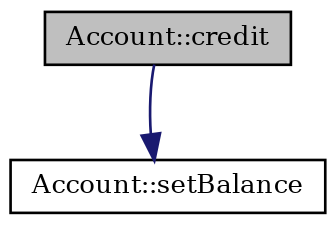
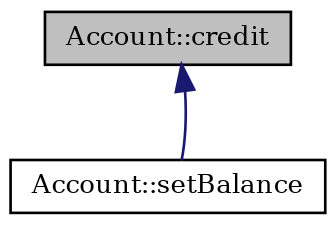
(150, 99) -> (185, 126)
